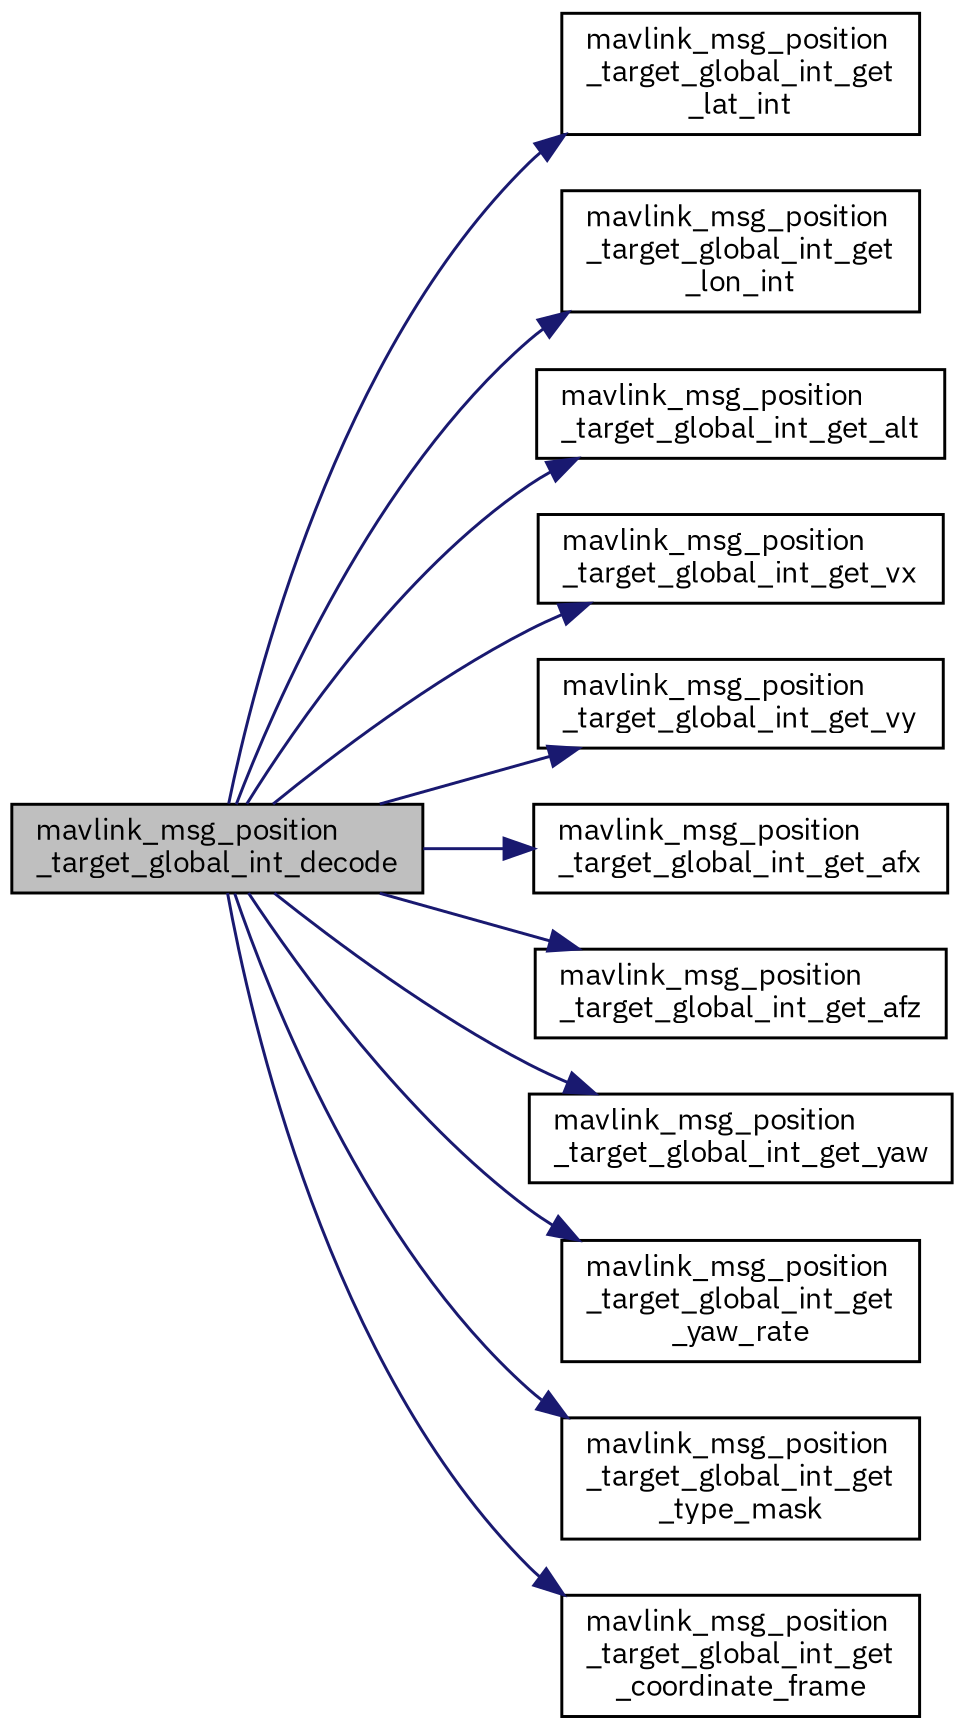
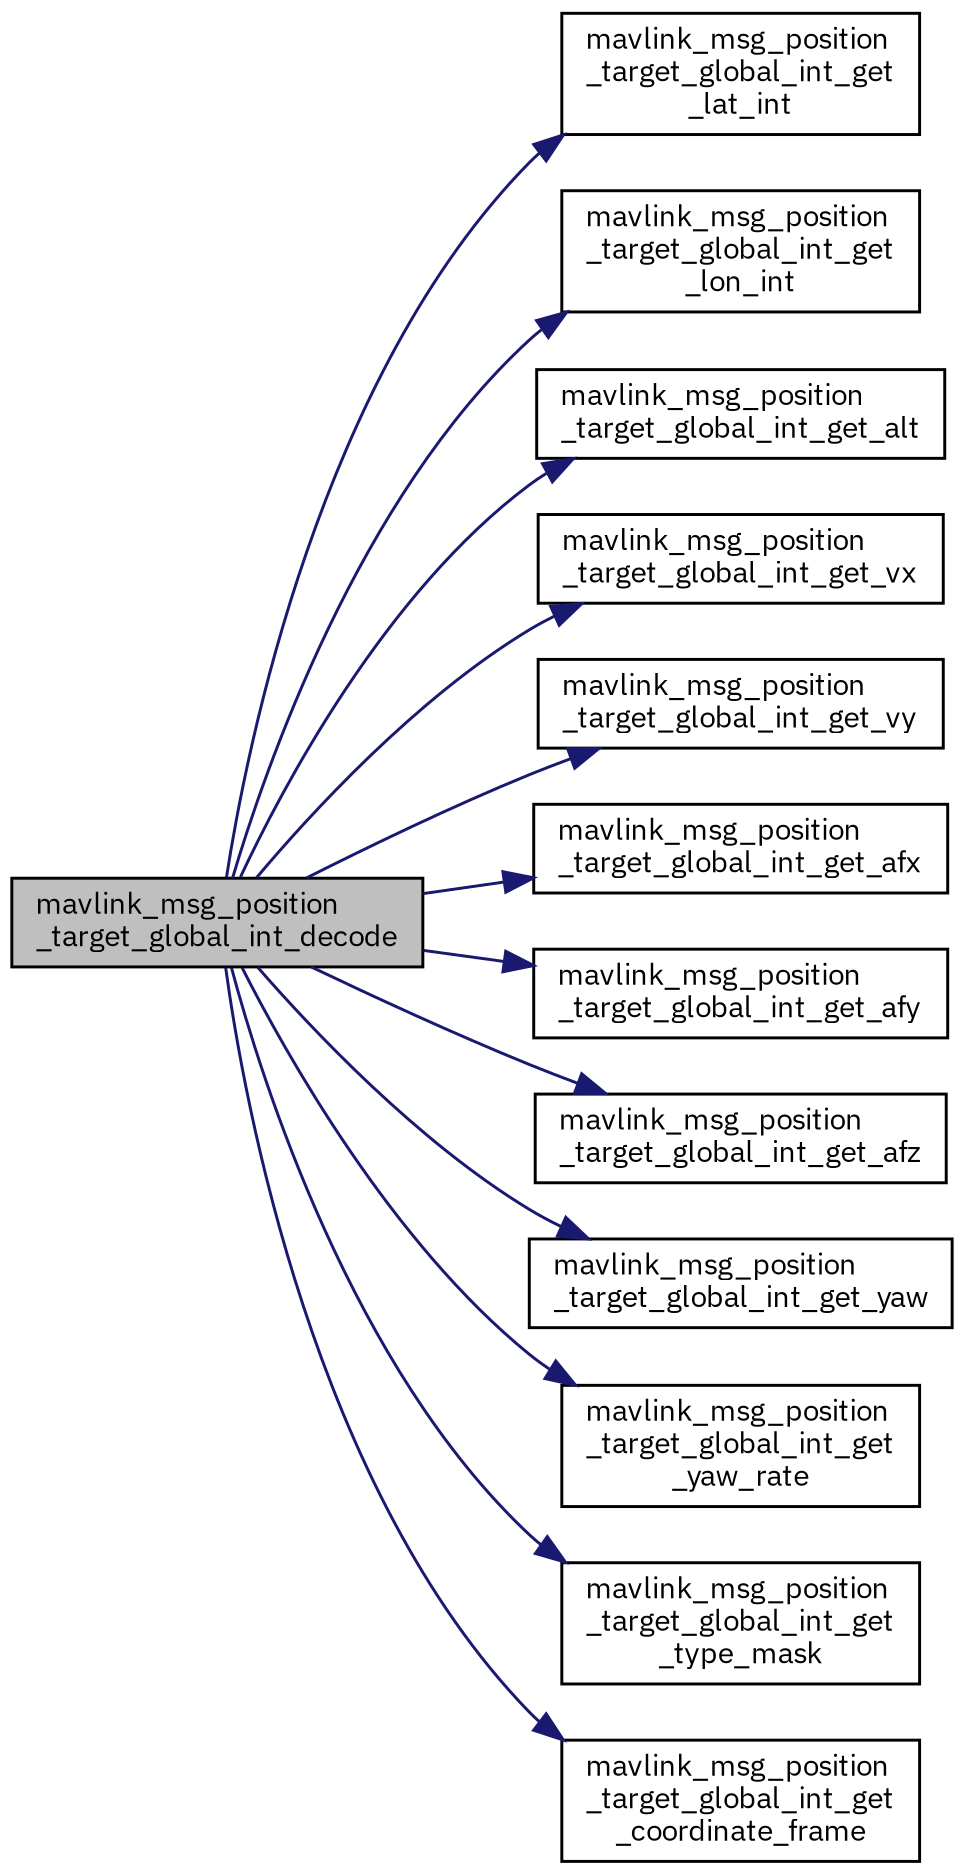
none -> (741, 994)
